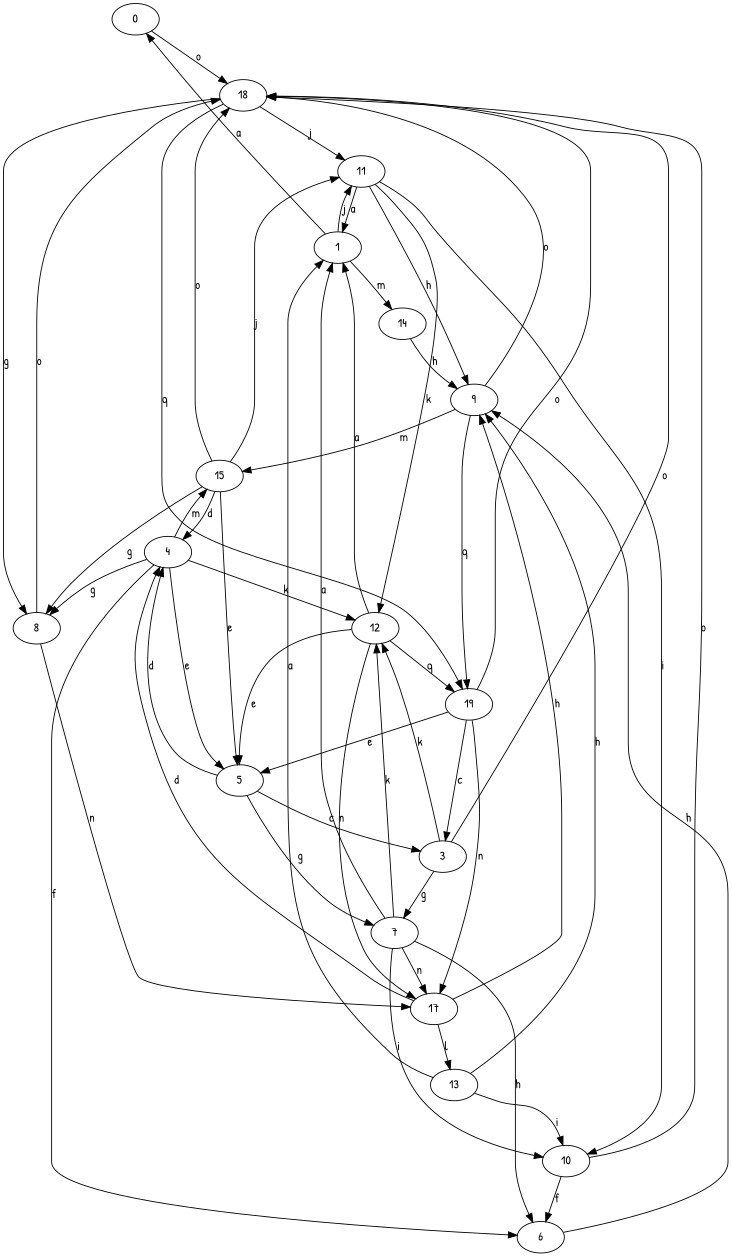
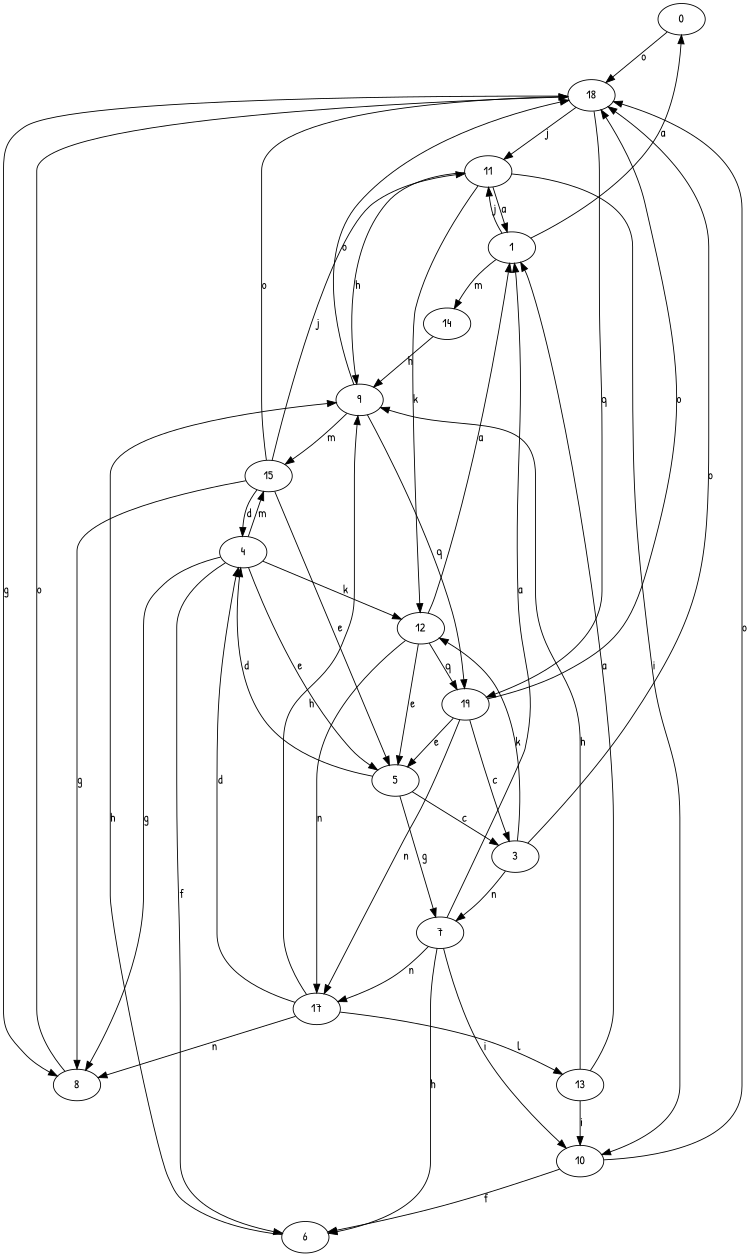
(385, 785) -> none
(424, 895) -> (494, 895)
(124, 939) -> (201, 1046)
